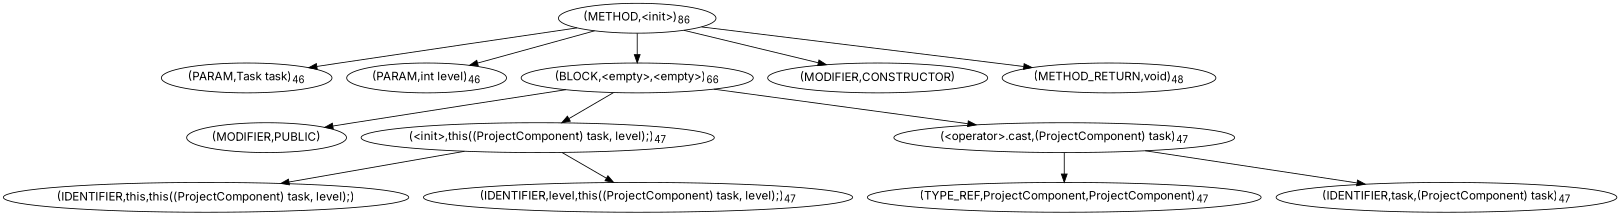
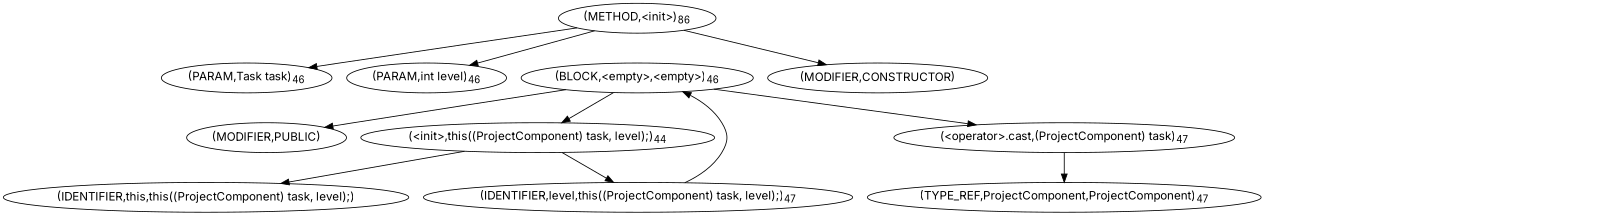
(637, 44) -> (727, 141)
(713, 77) -> (713, 77)
(1109, 78) -> none
(660, 136) -> (660, 136)
(1446, 197) -> none
